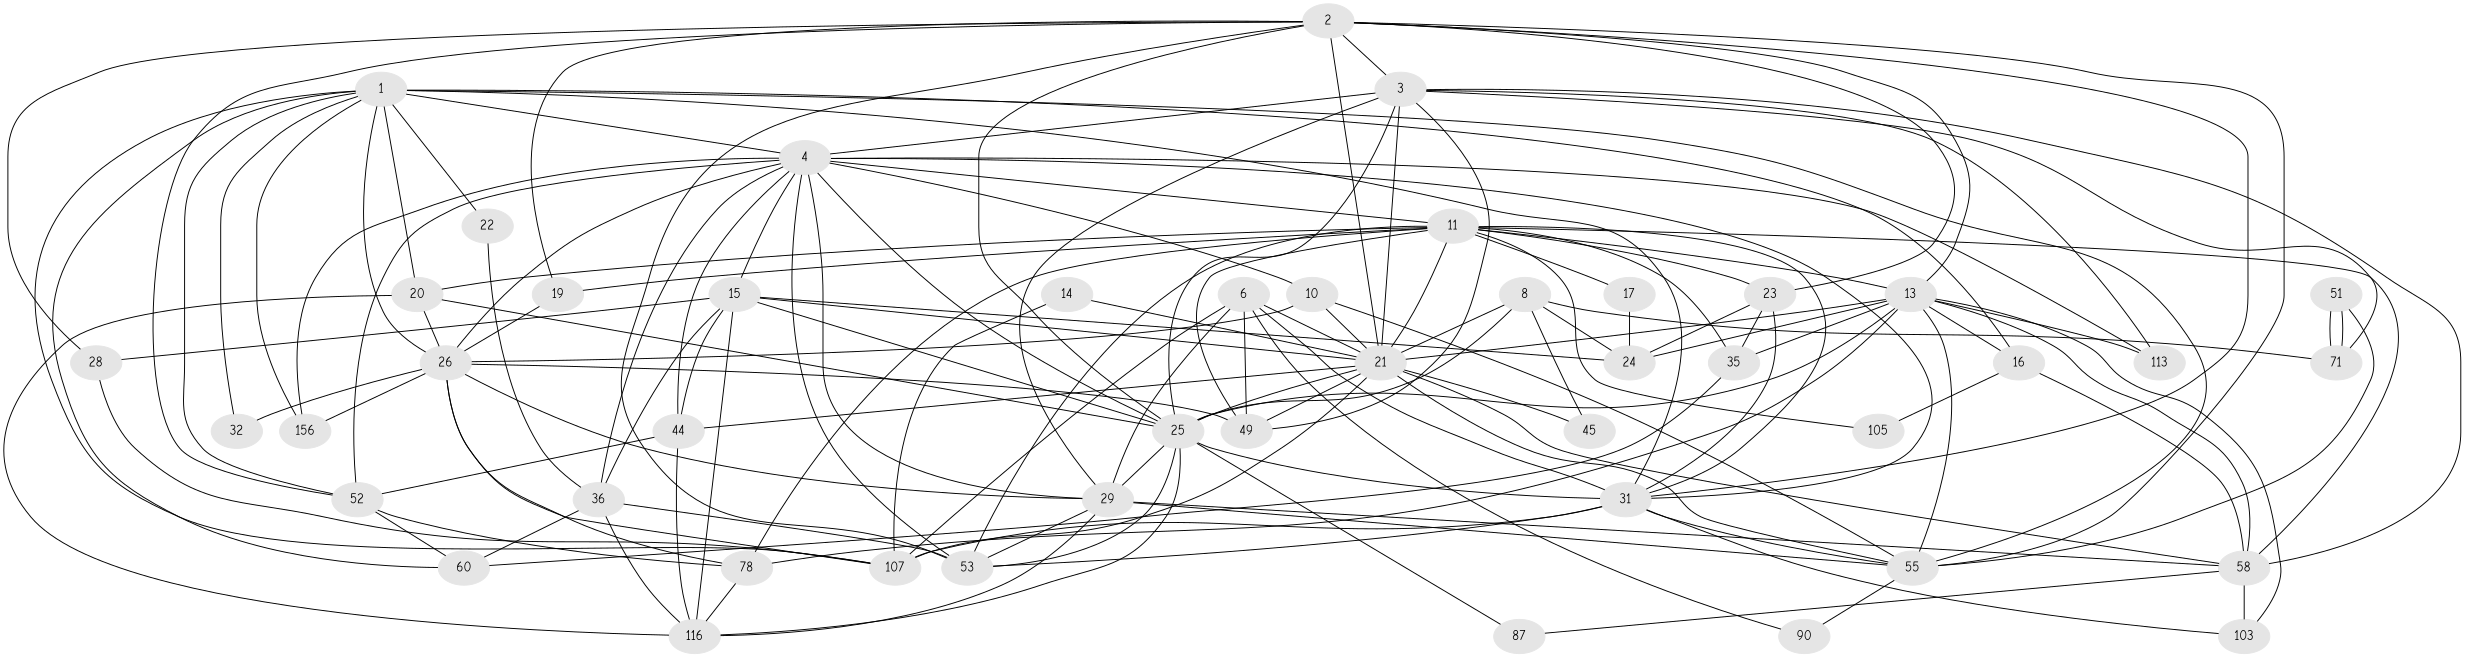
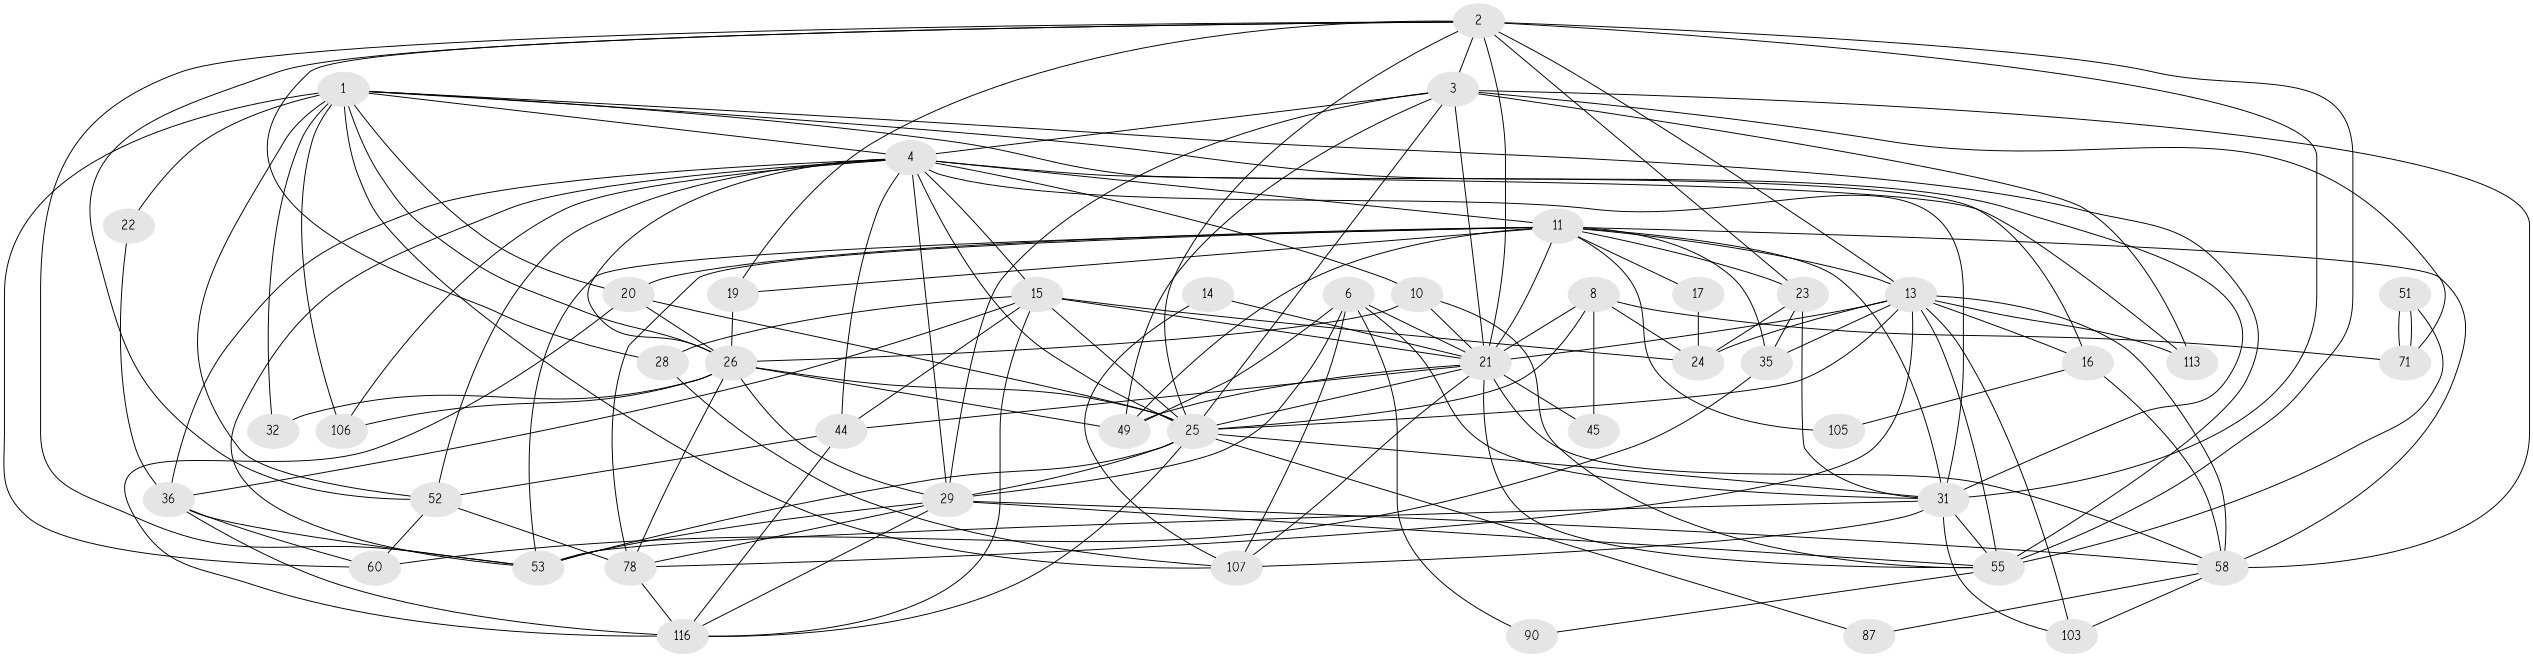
(305, 431) -> (342, 431)
(622, 526) -> (955, 388)
none -> (809, 530)
